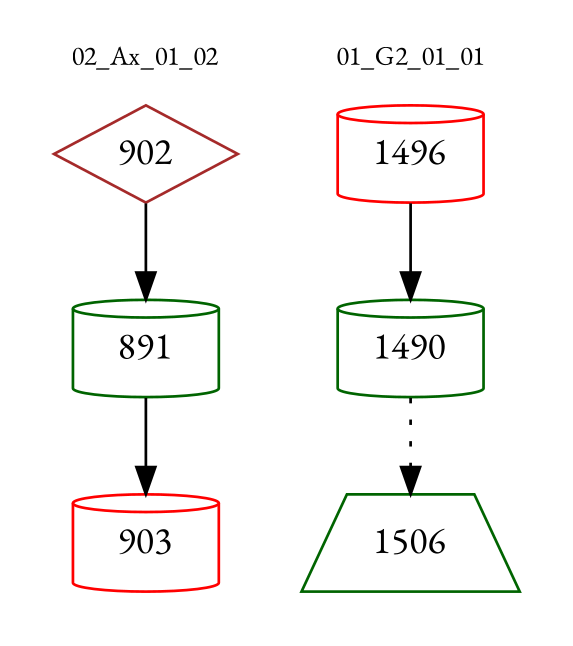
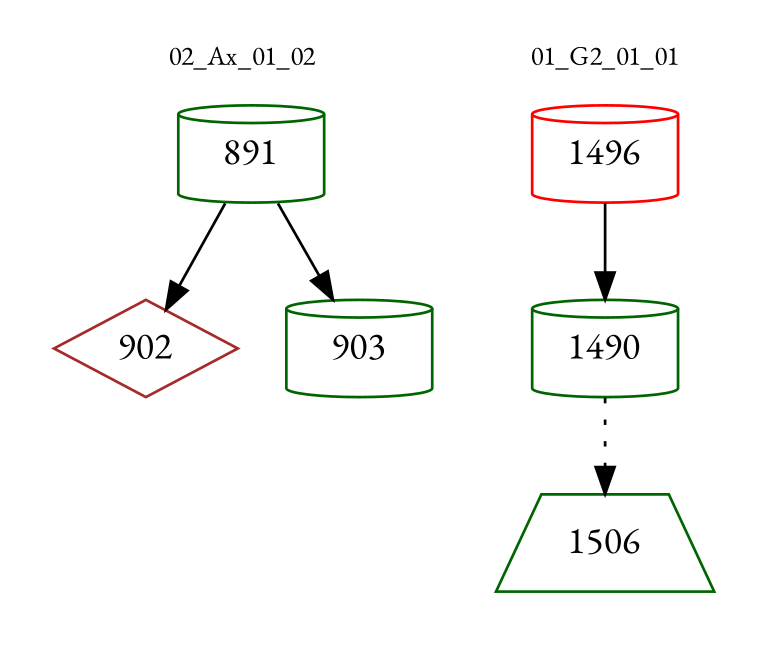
(146, 238) -> (202, 245)
(146, 543) -> (359, 348)
